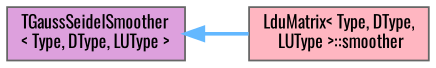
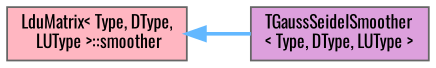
(226, 34) -> (228, 34)
